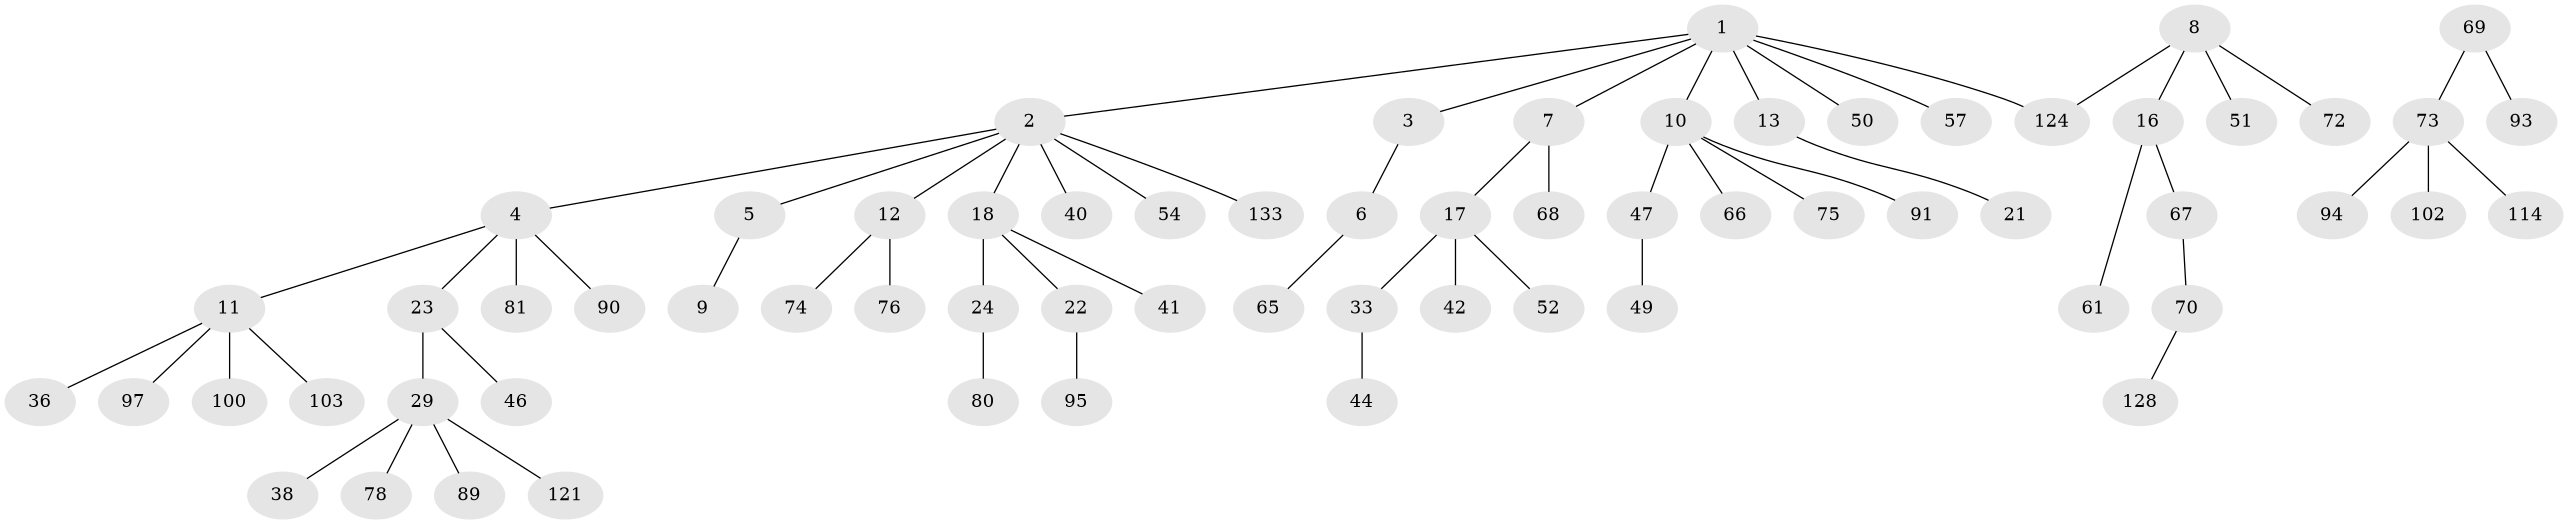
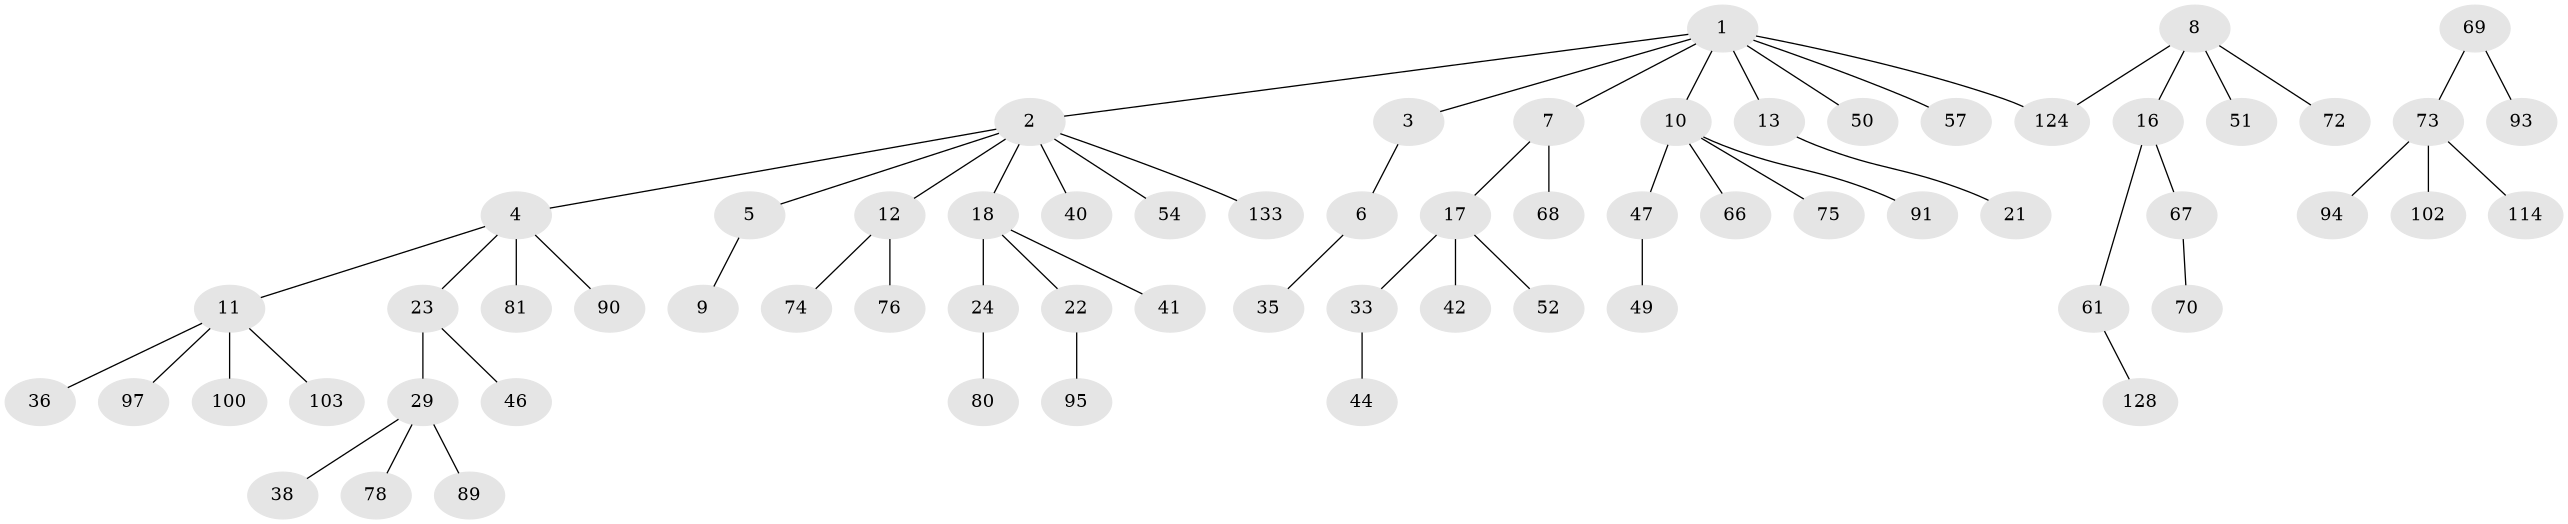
(1269, 309) -> (1269, 309)
(2164, 355) -> (2117, 355)
(566, 496) -> none
